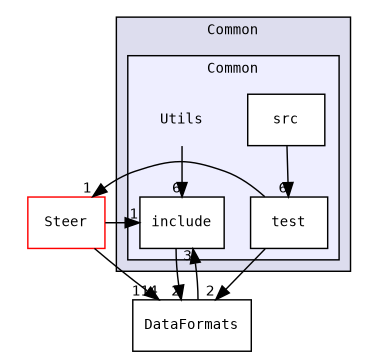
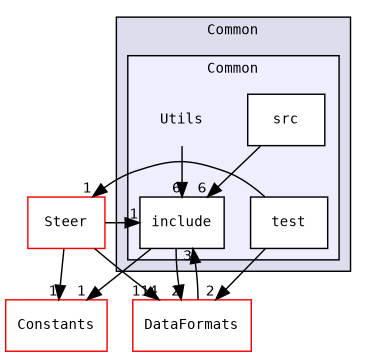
(287, 164) -> (239, 167)
none -> (56, 326)
(192, 326) -> (192, 326)
